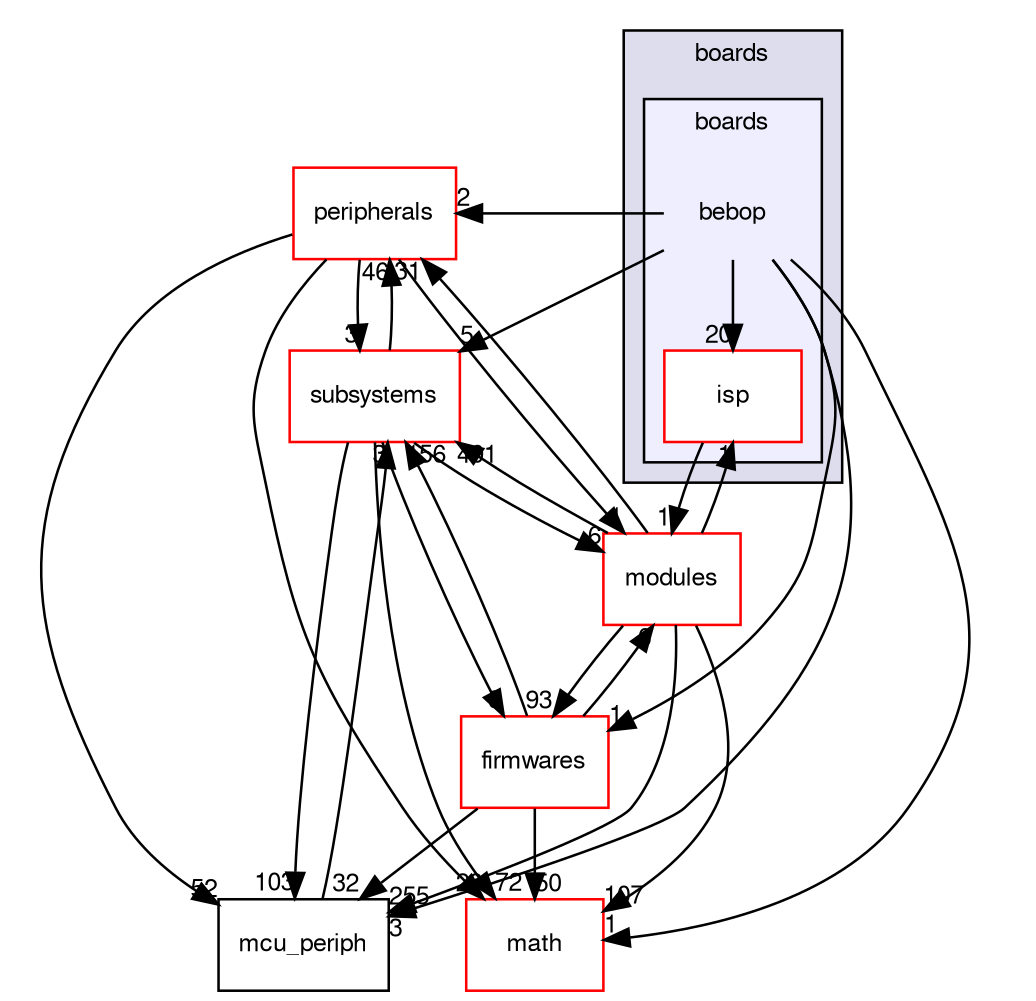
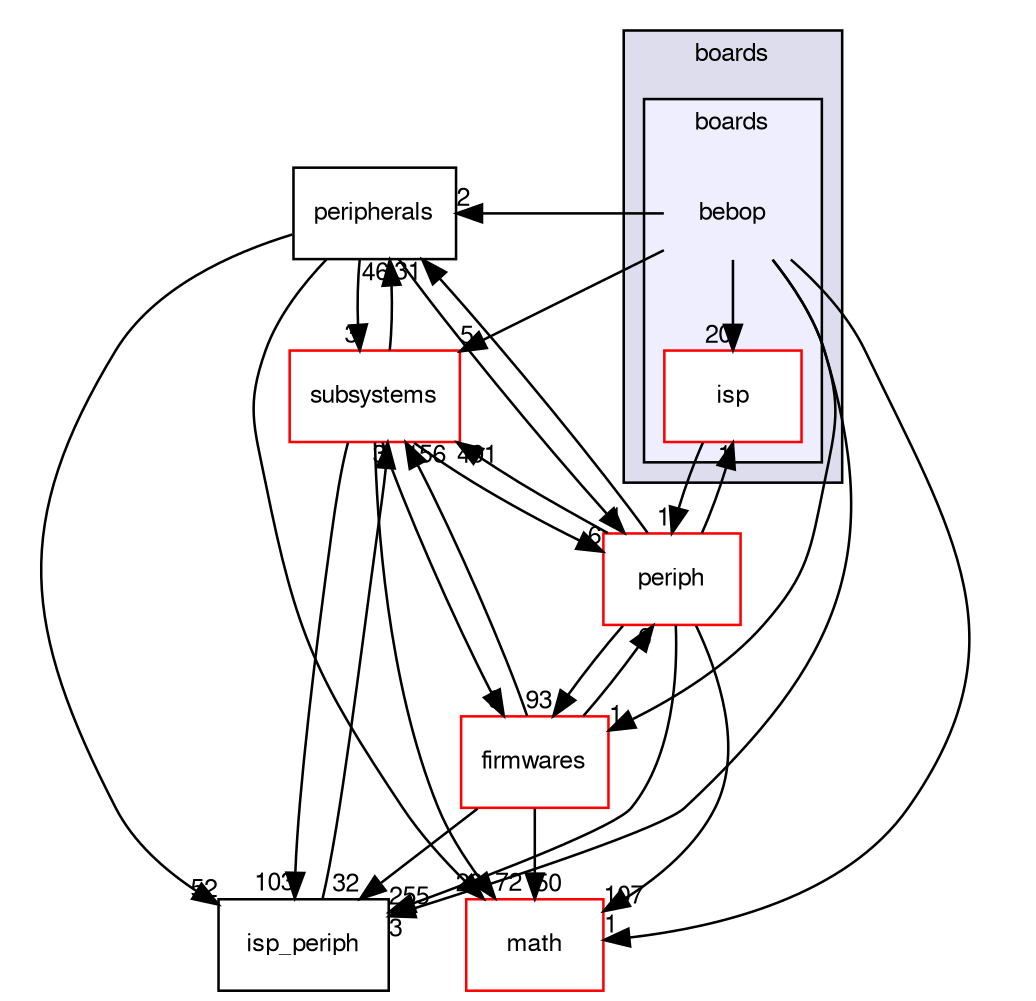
(375, 213) -> (375, 213)
(672, 579) -> (672, 579)
(304, 945) -> (304, 945)
